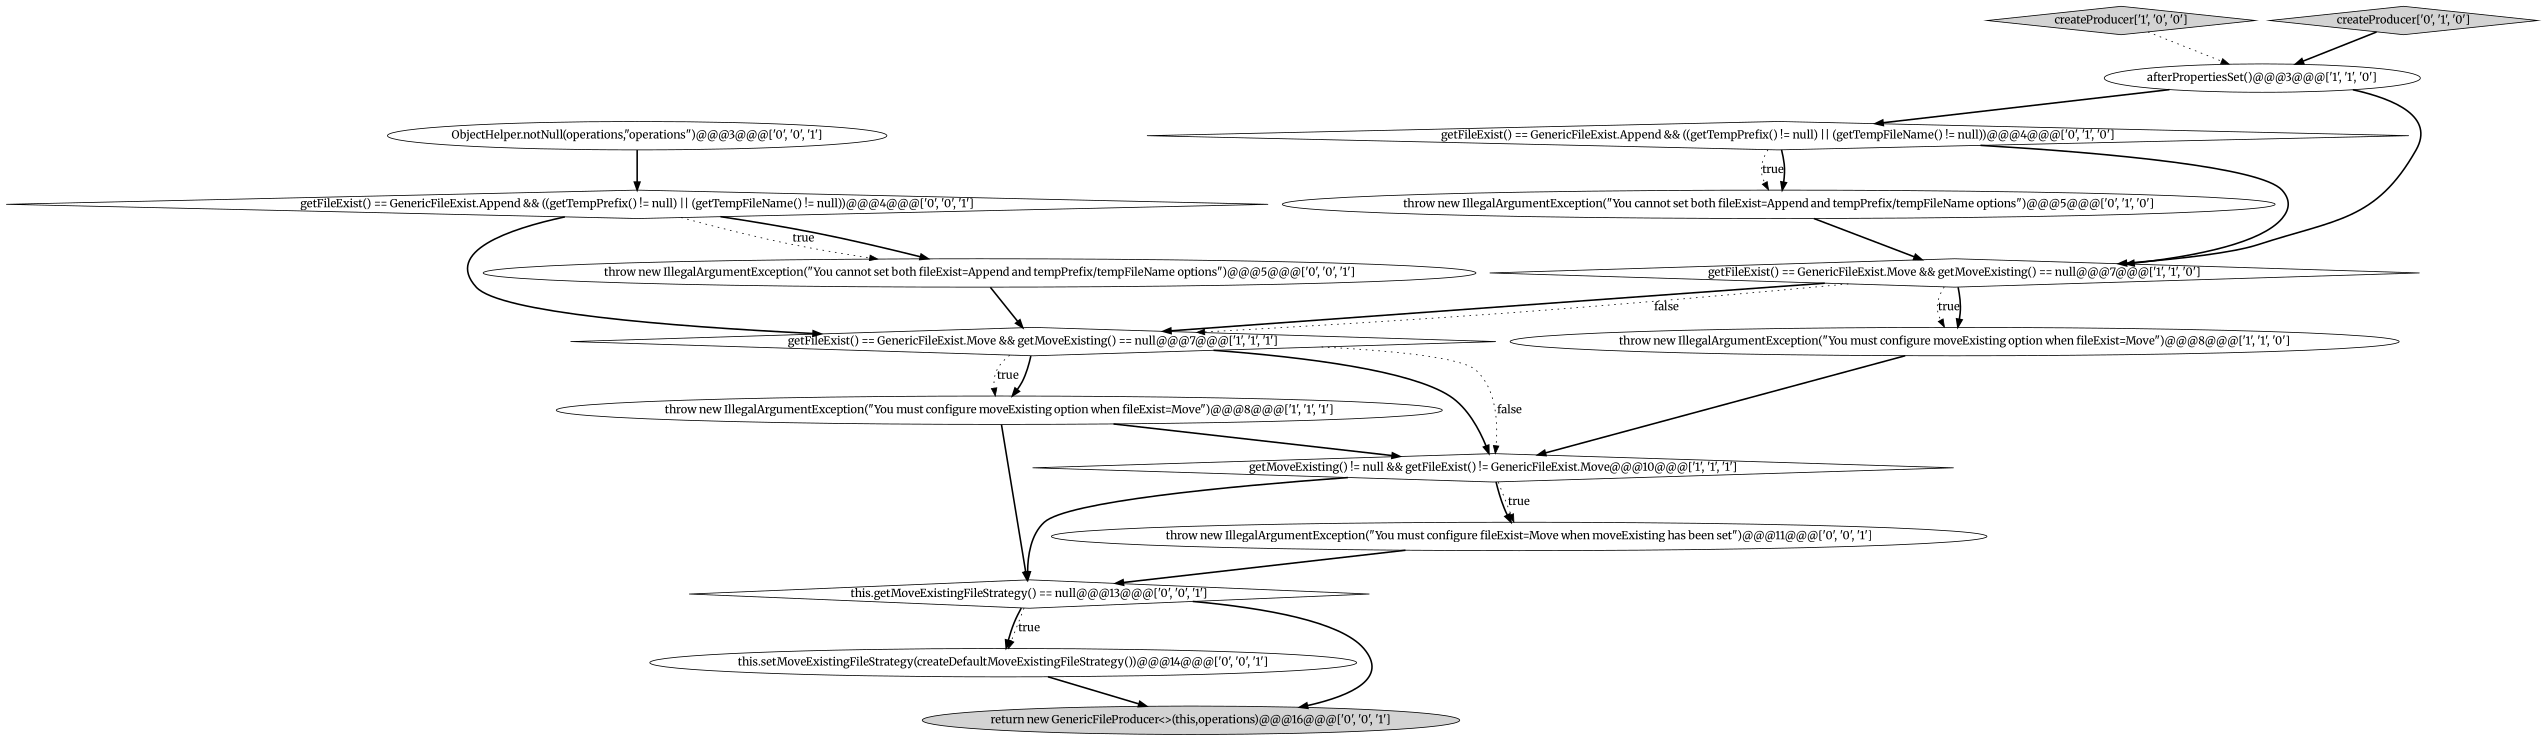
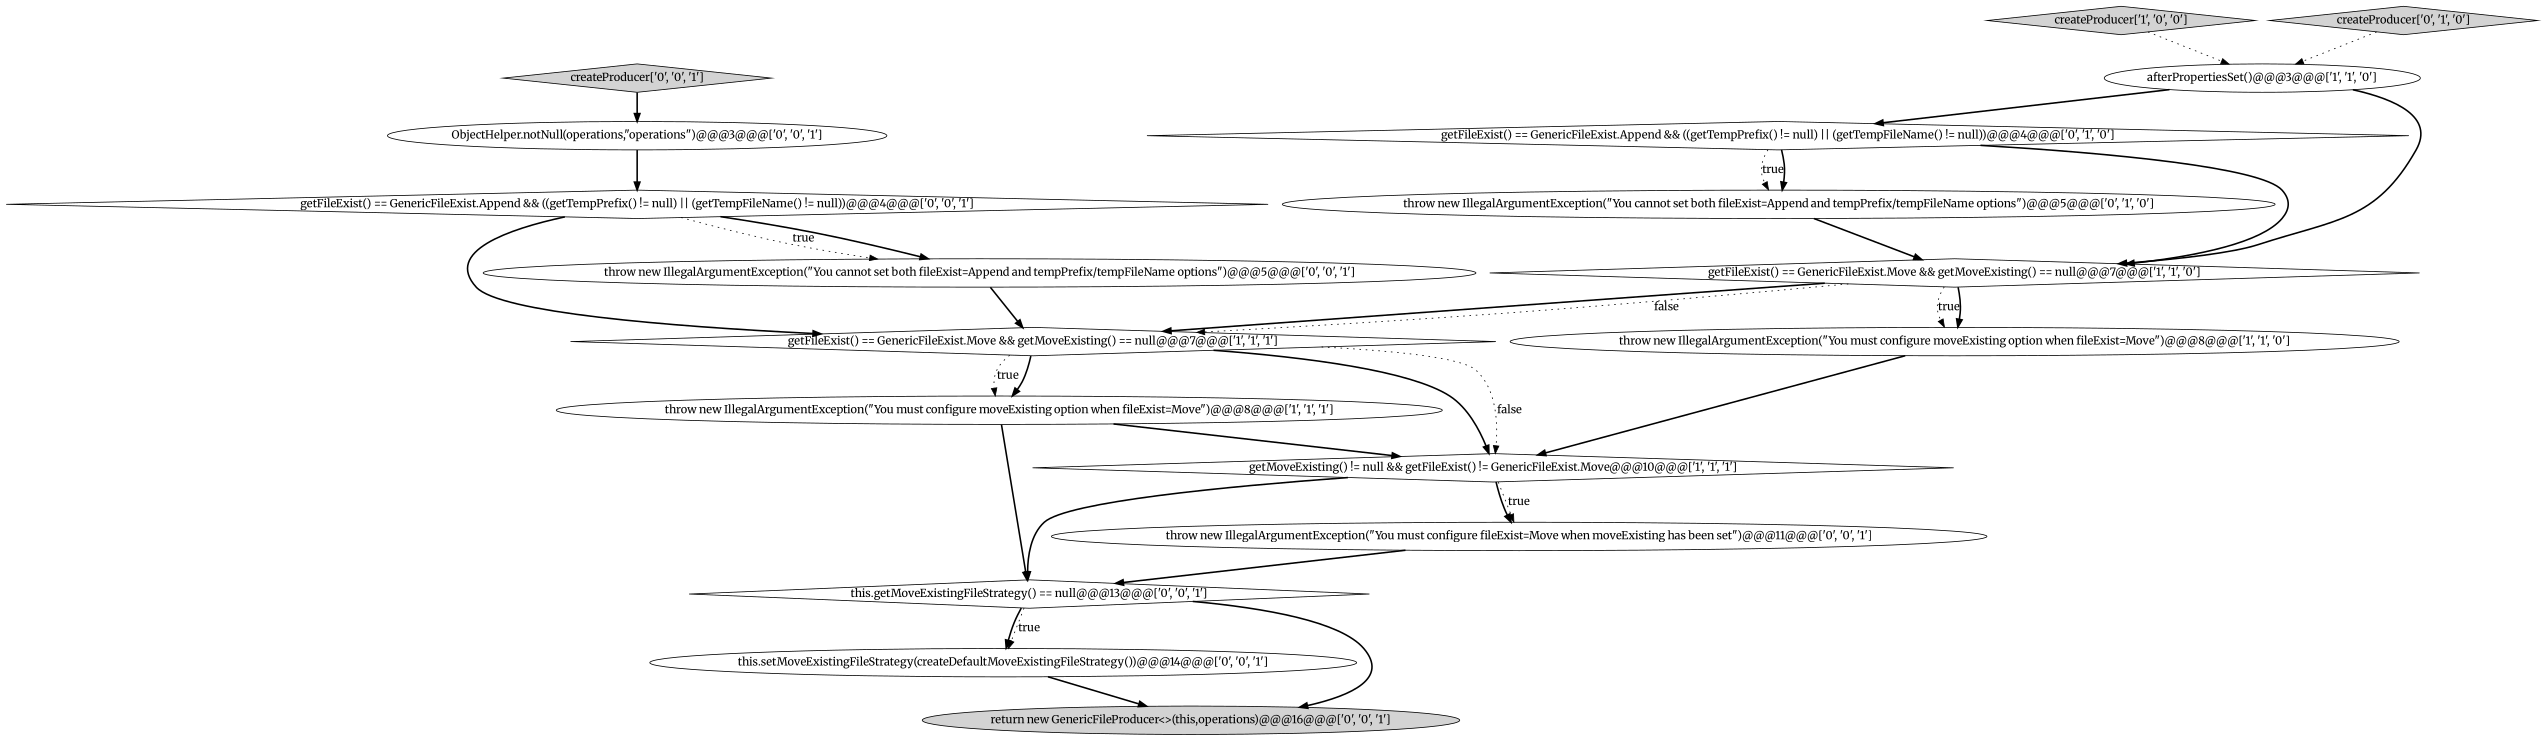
(2340, 47) -> (2340, 47)
none -> (637, 78)
